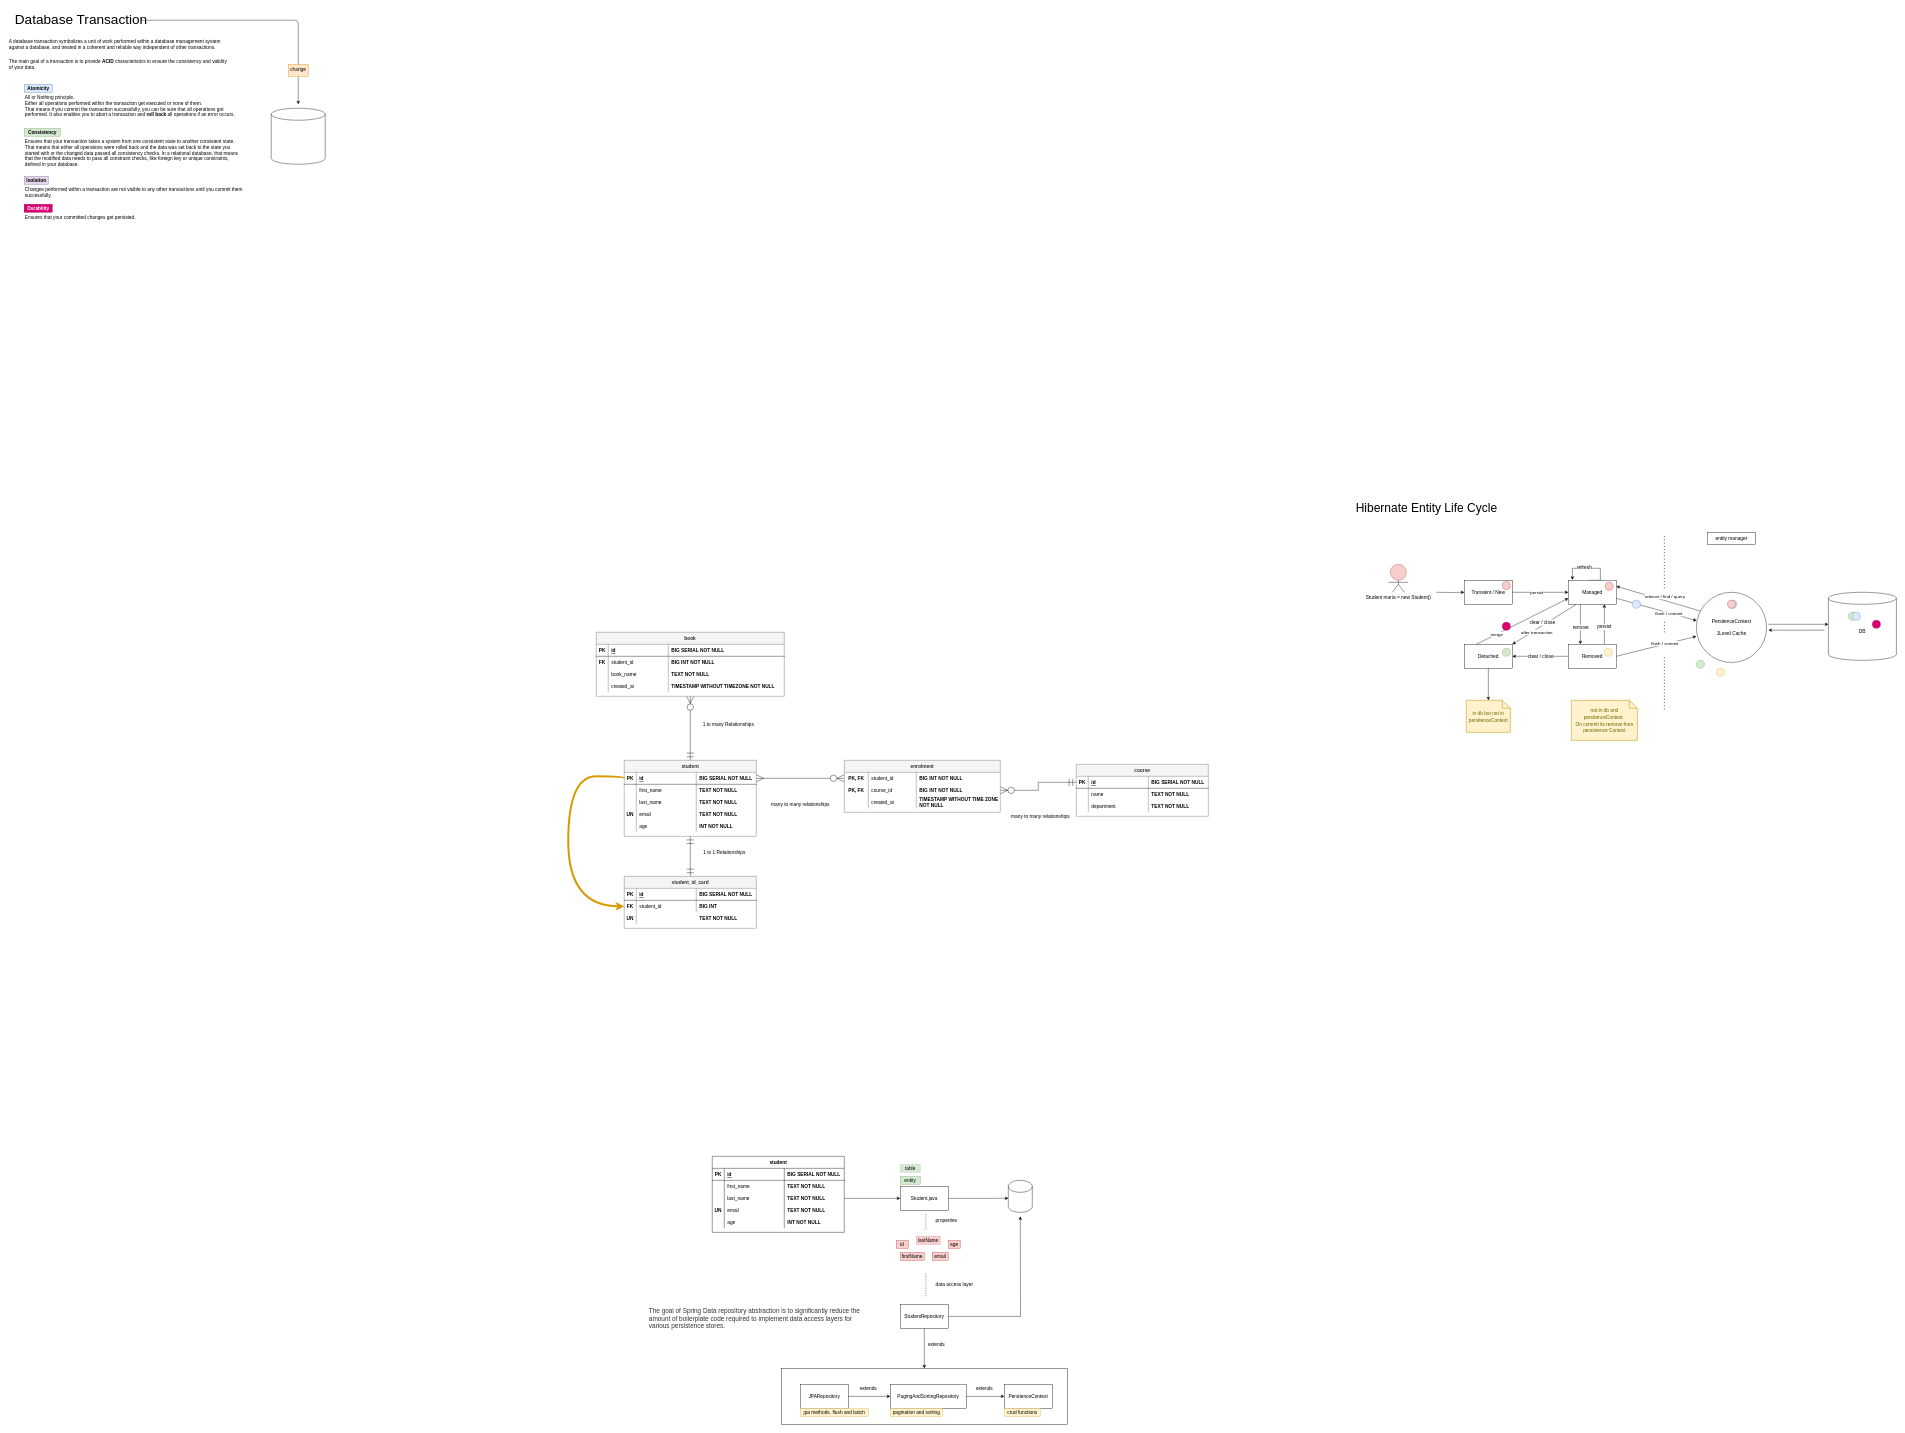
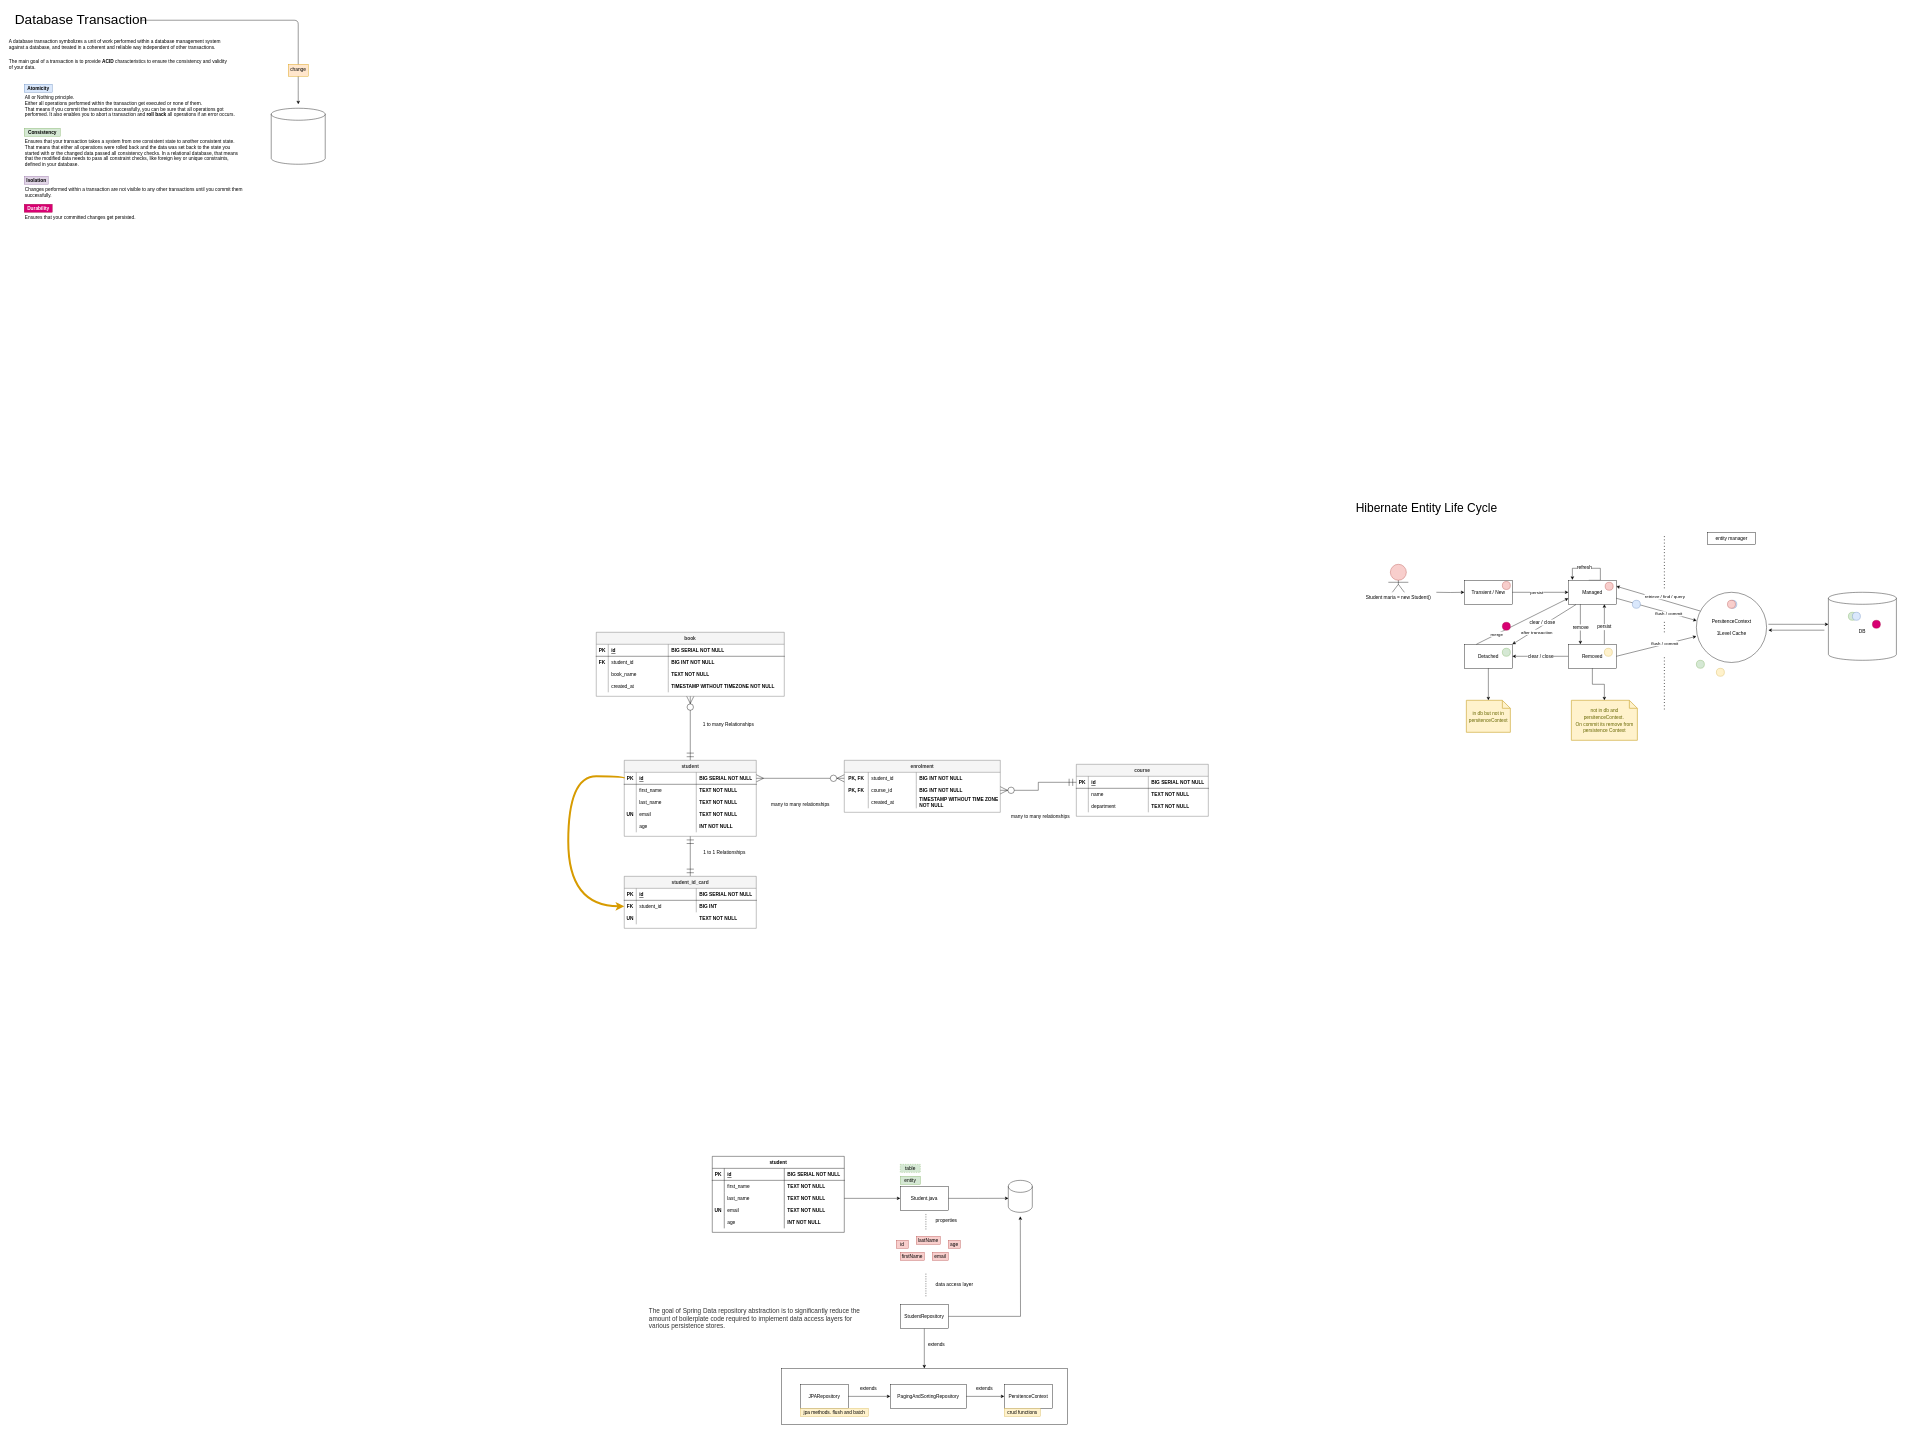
none -> (1604, 696)
(928, 1240) -> (928, 1240)
(916, 1412) -> none
